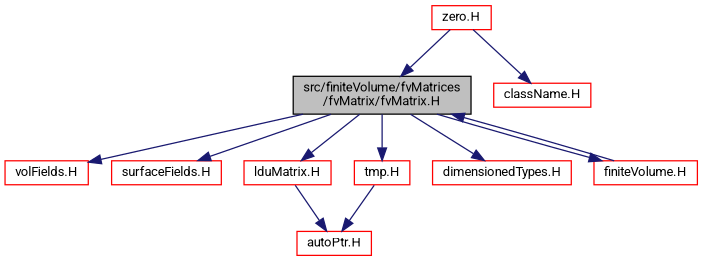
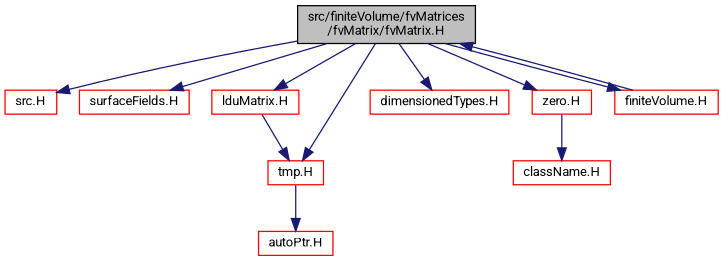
(430, 48) -> (476, 64)
(47, 173) -> (31, 102)
(307, 203) -> (272, 132)
